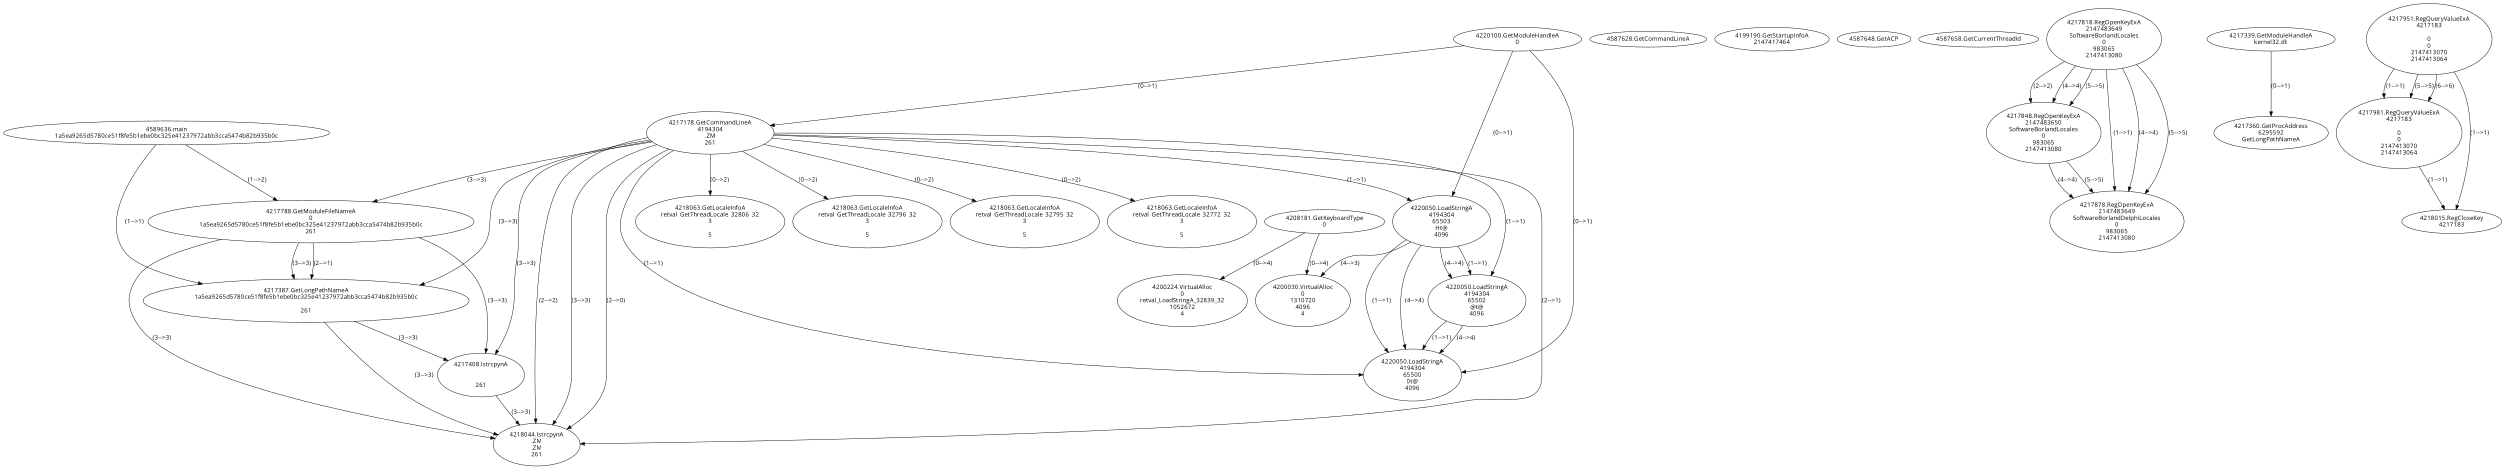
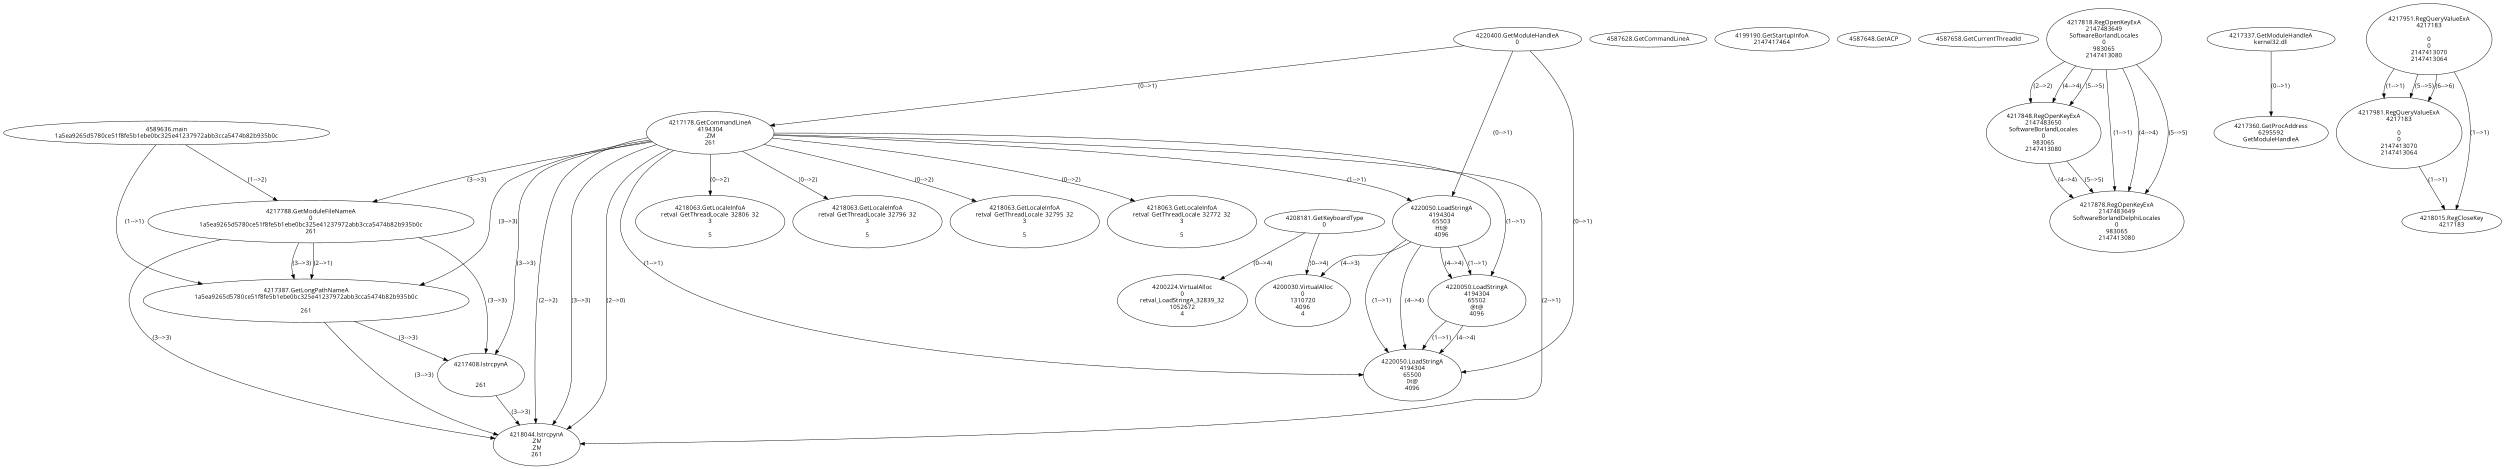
(1518, 39) -> (1518, 39)
(2271, 39) -> (2271, 39)
(2271, 133) -> (2271, 133)
